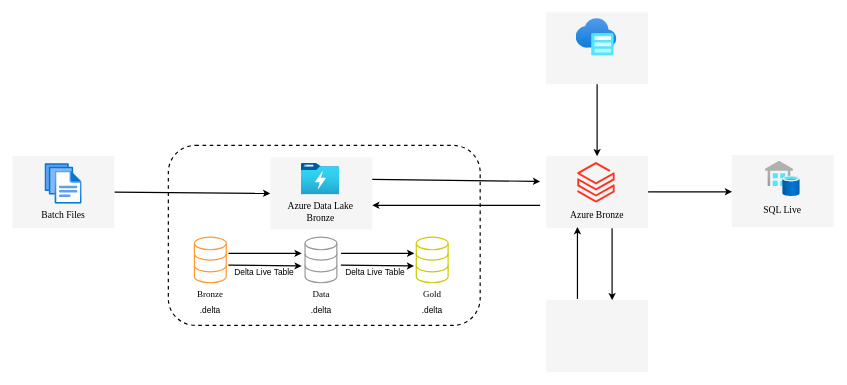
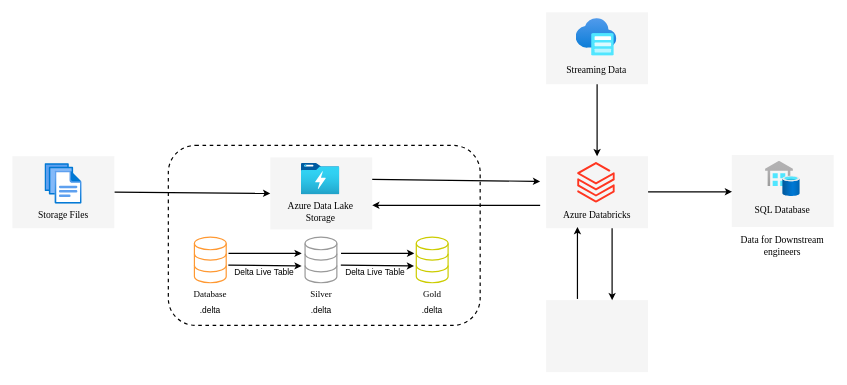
none -> (596, 70)
(783, 210) -> (783, 210)
(321, 212) -> (321, 212)
(63, 215) -> (63, 215)
(597, 215) -> (597, 215)
none -> (783, 246)
(210, 295) -> (210, 295)
(321, 295) -> (321, 295)
